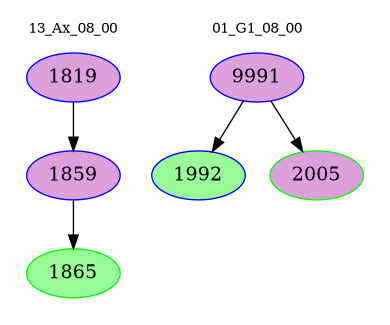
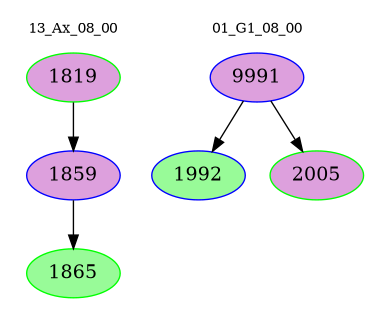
(73, 78) -> (73, 78)
